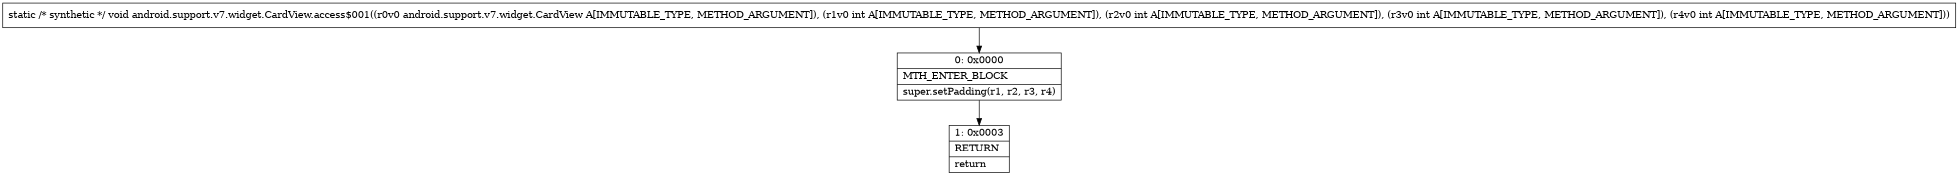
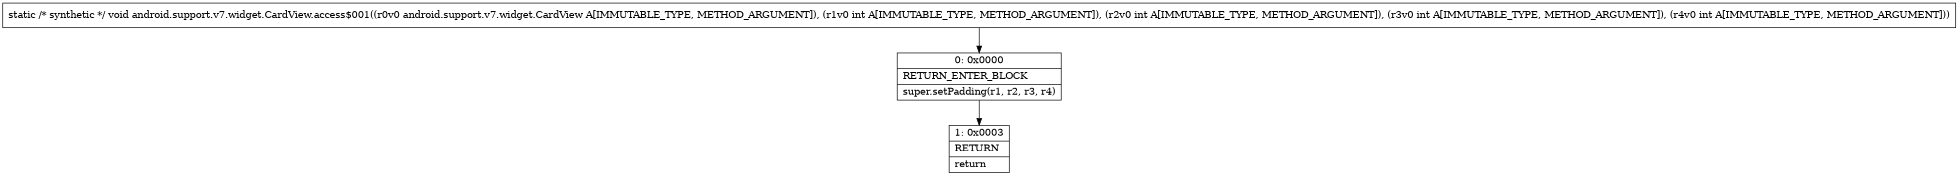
(955, 76) -> (965, 76)
